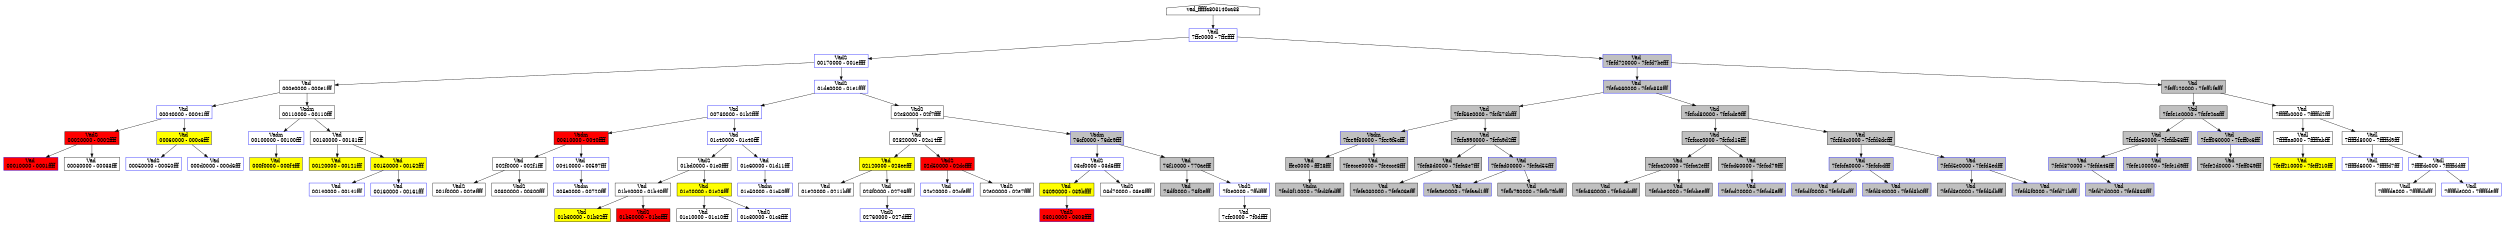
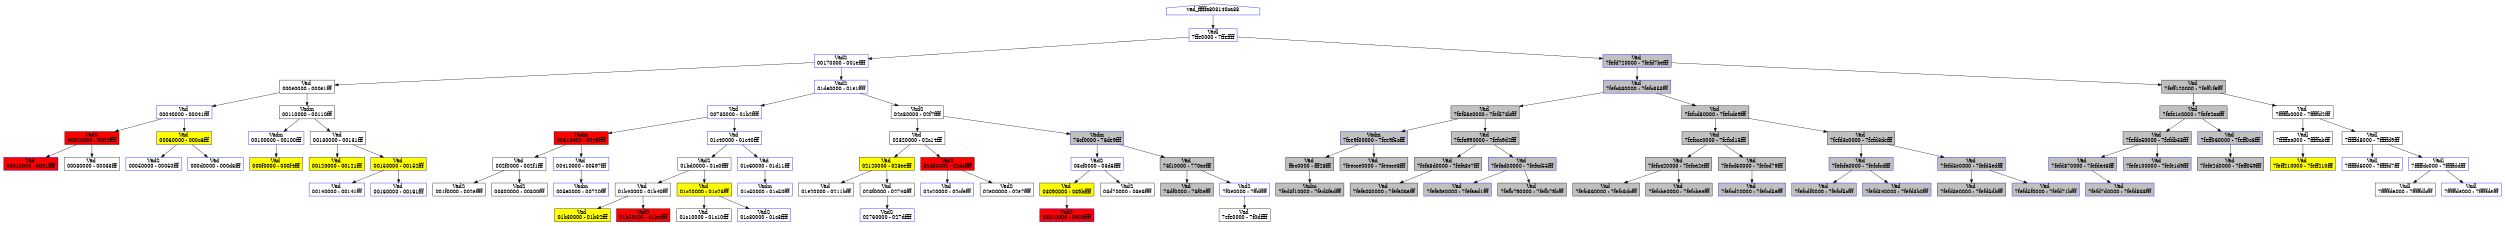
(1213, 10) -> (1213, 10)
